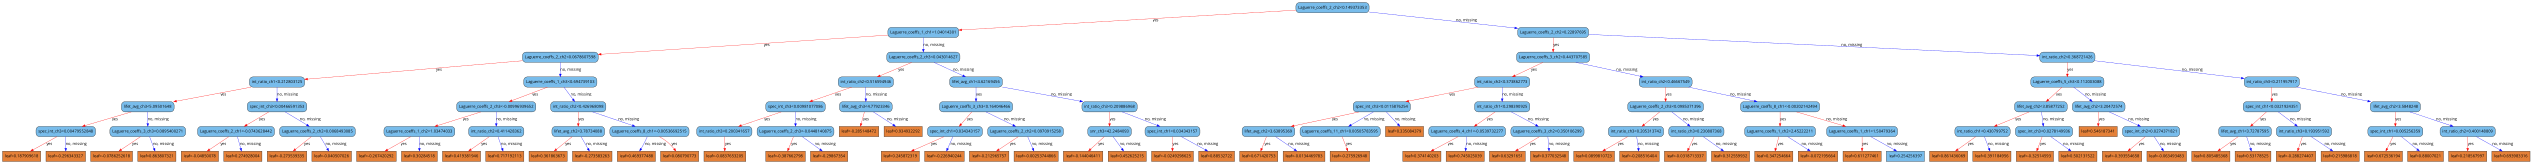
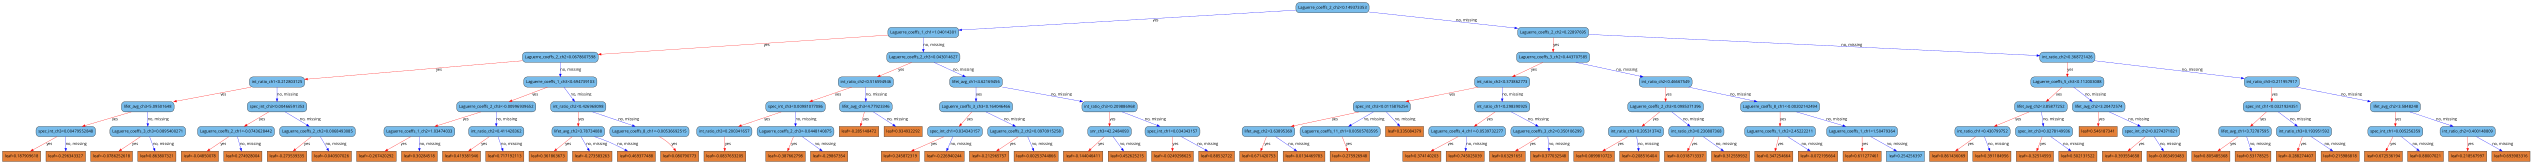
(1129, 20) -> (1129, 20)
(1820, 119) -> (1820, 119)
(644, 143) -> (610, 142)
